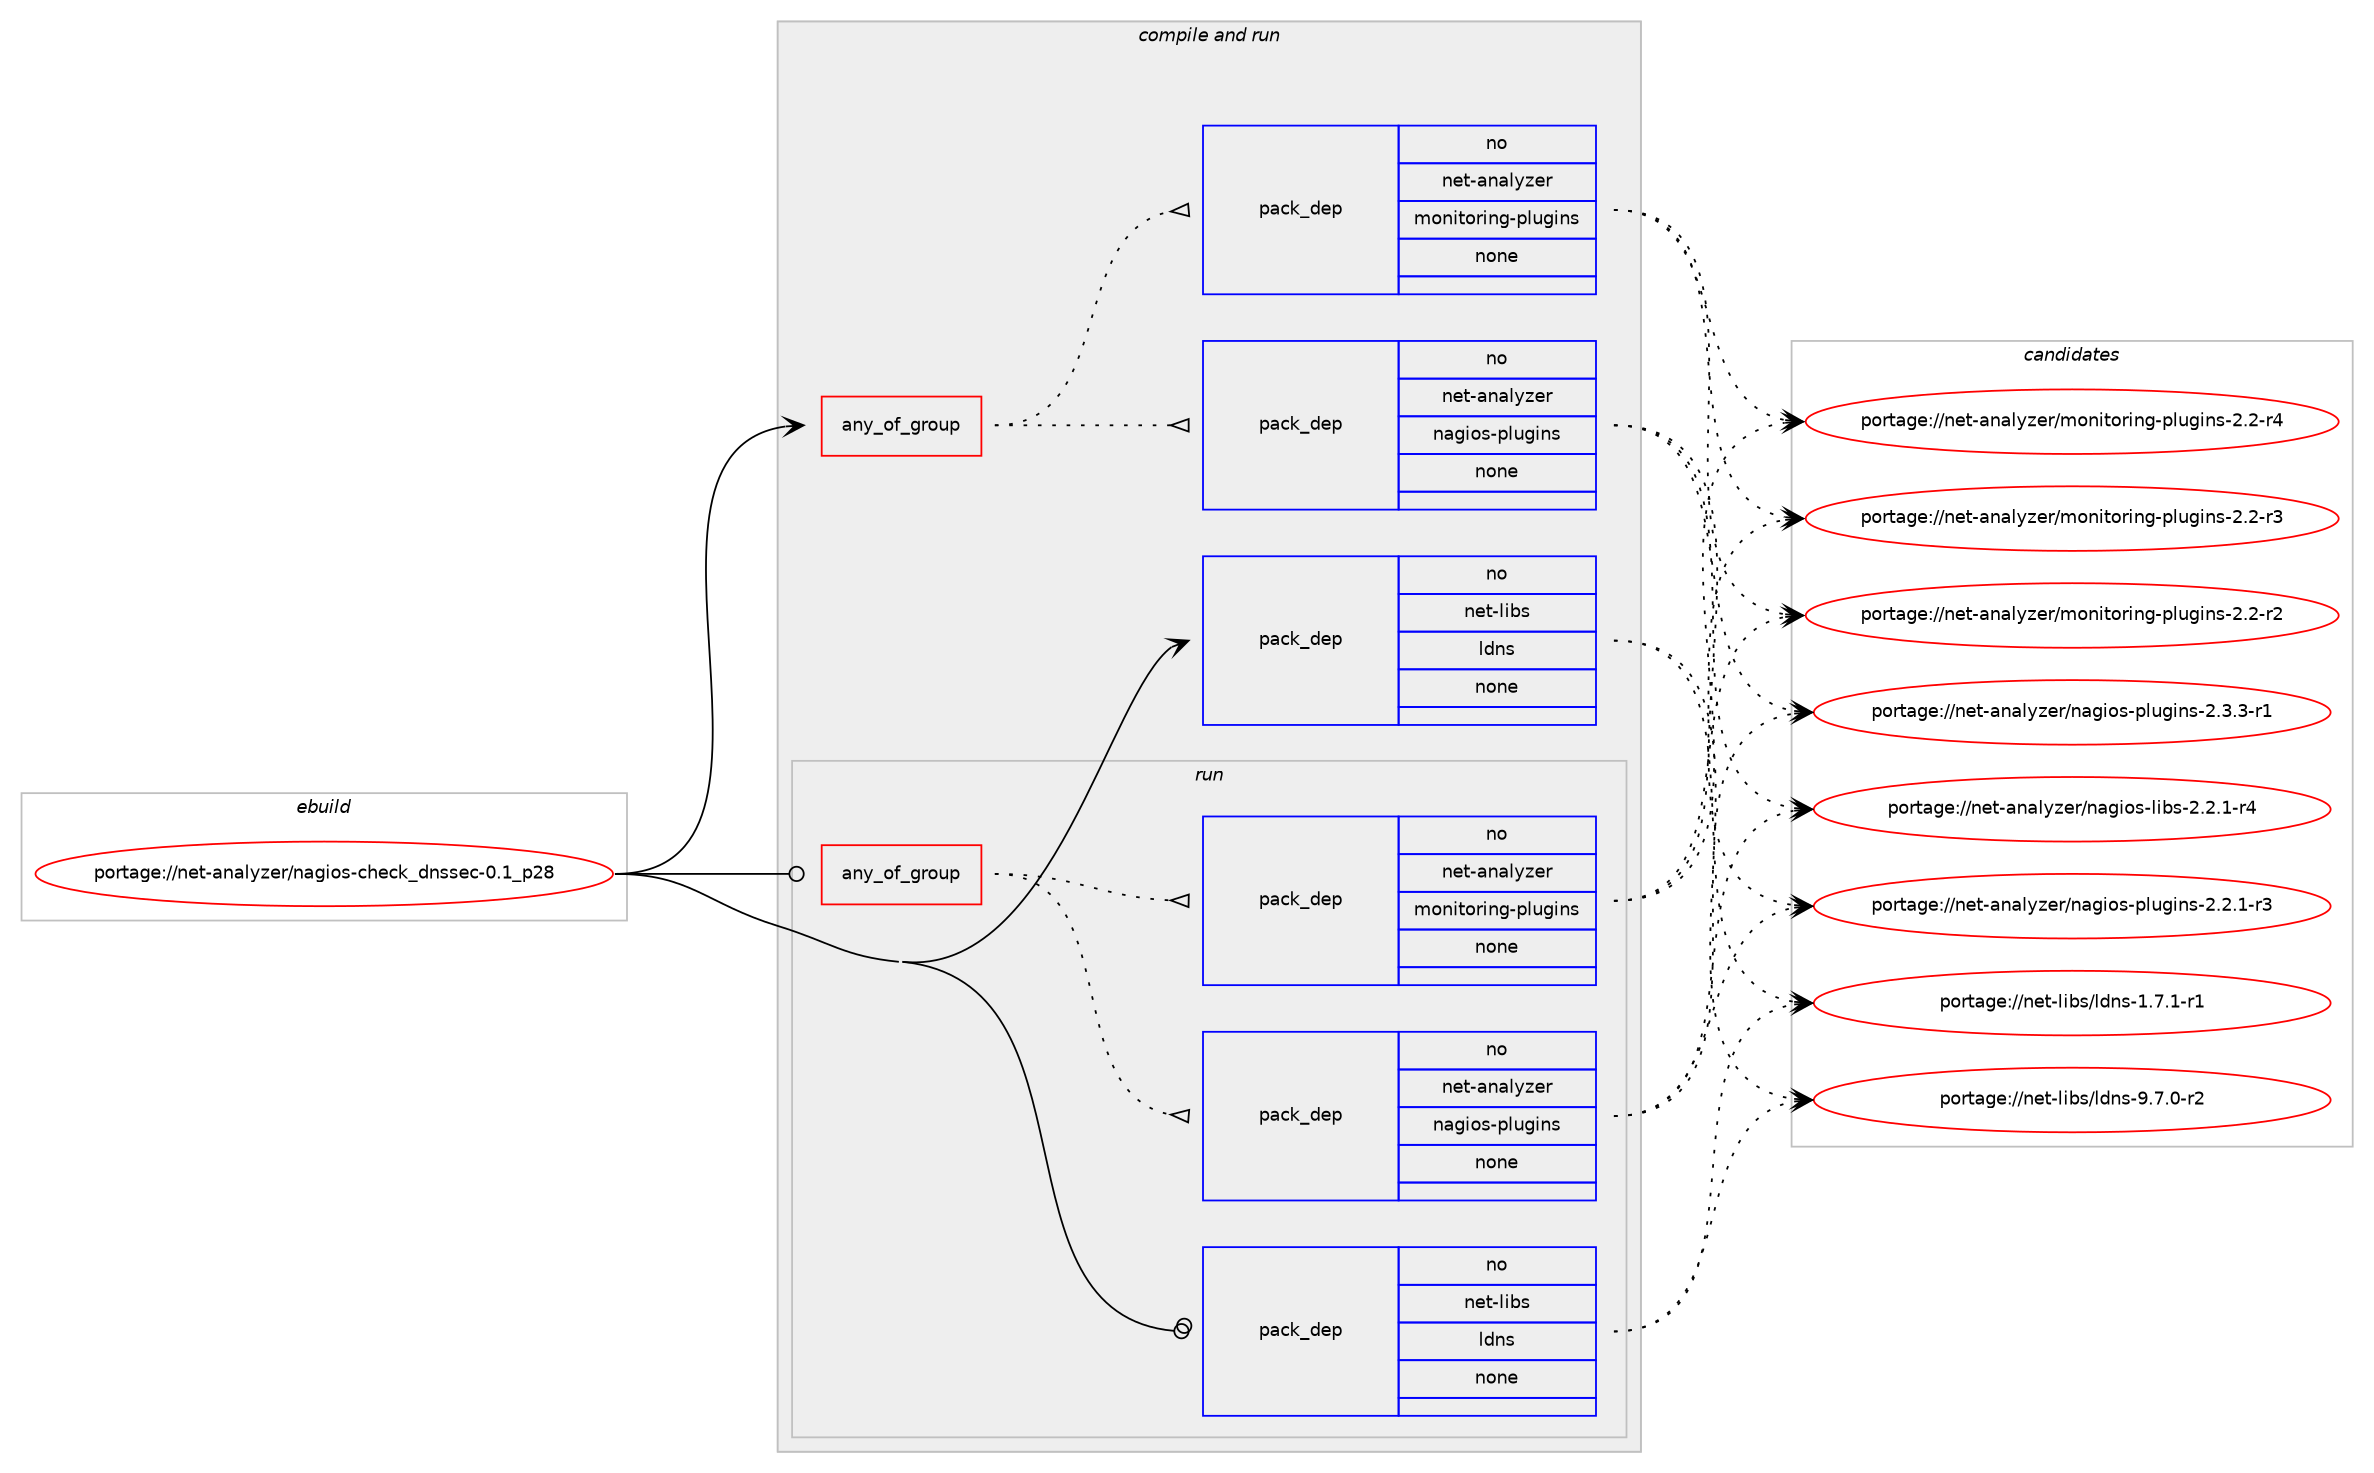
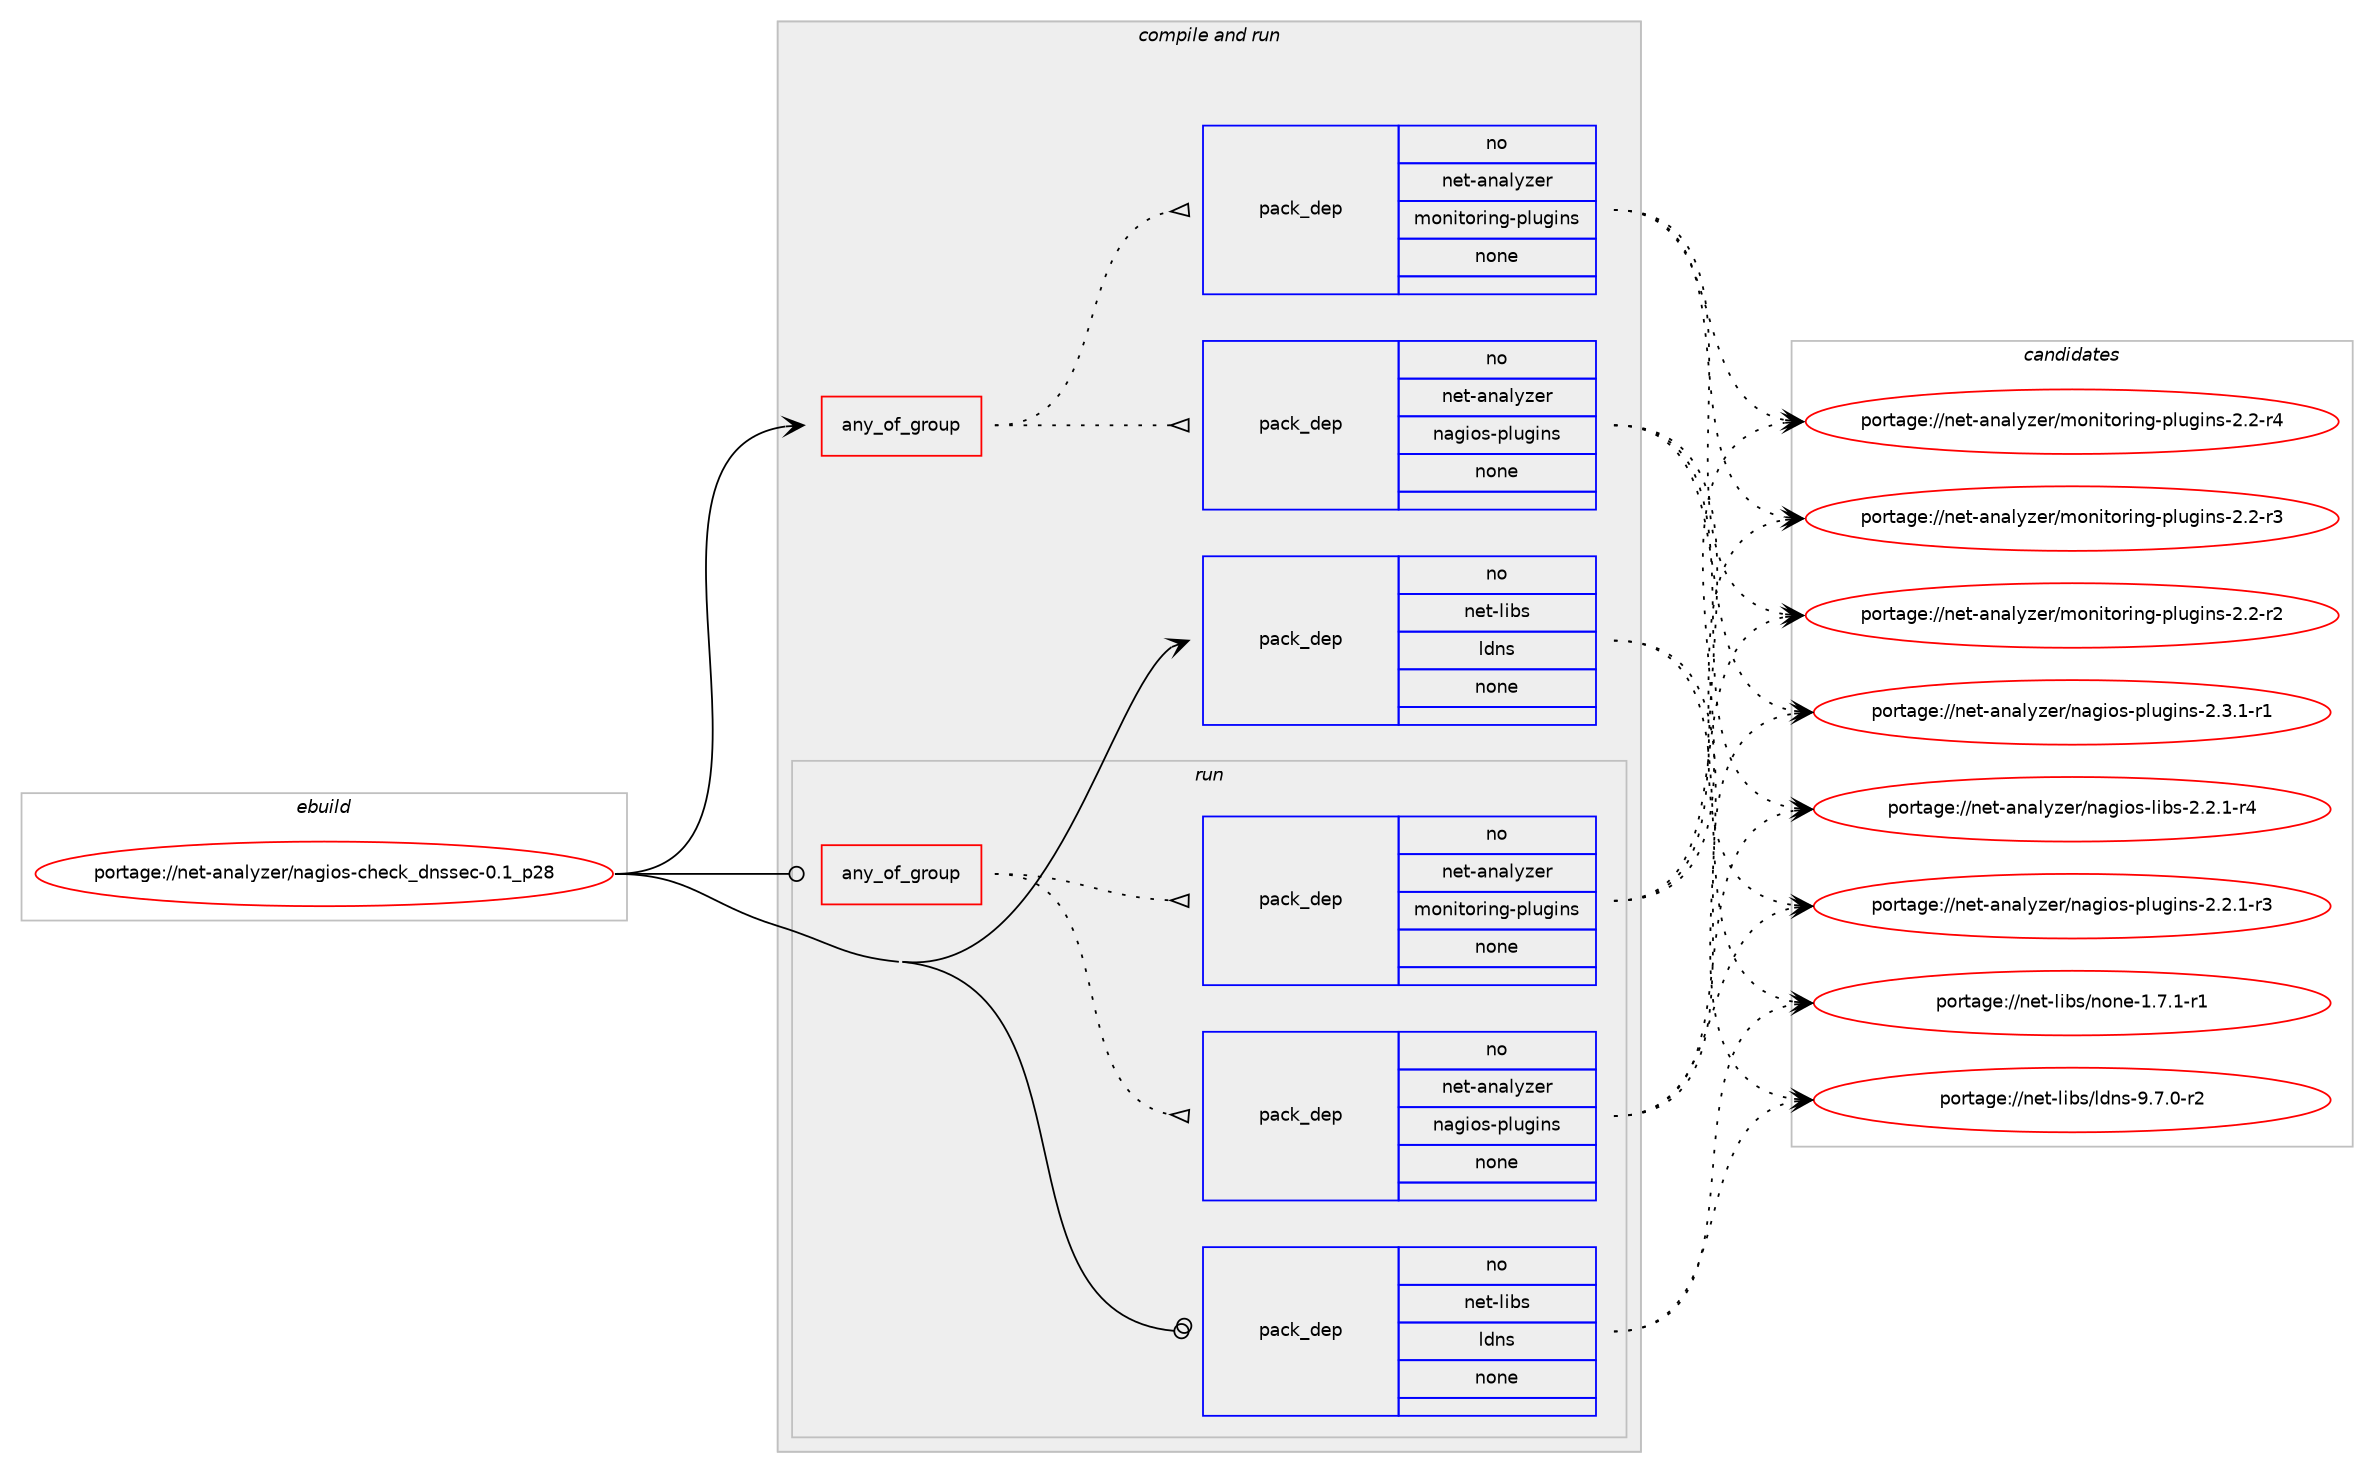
(2072, 712) -> (2072, 712)
(2072, 1003) -> (2072, 1003)
